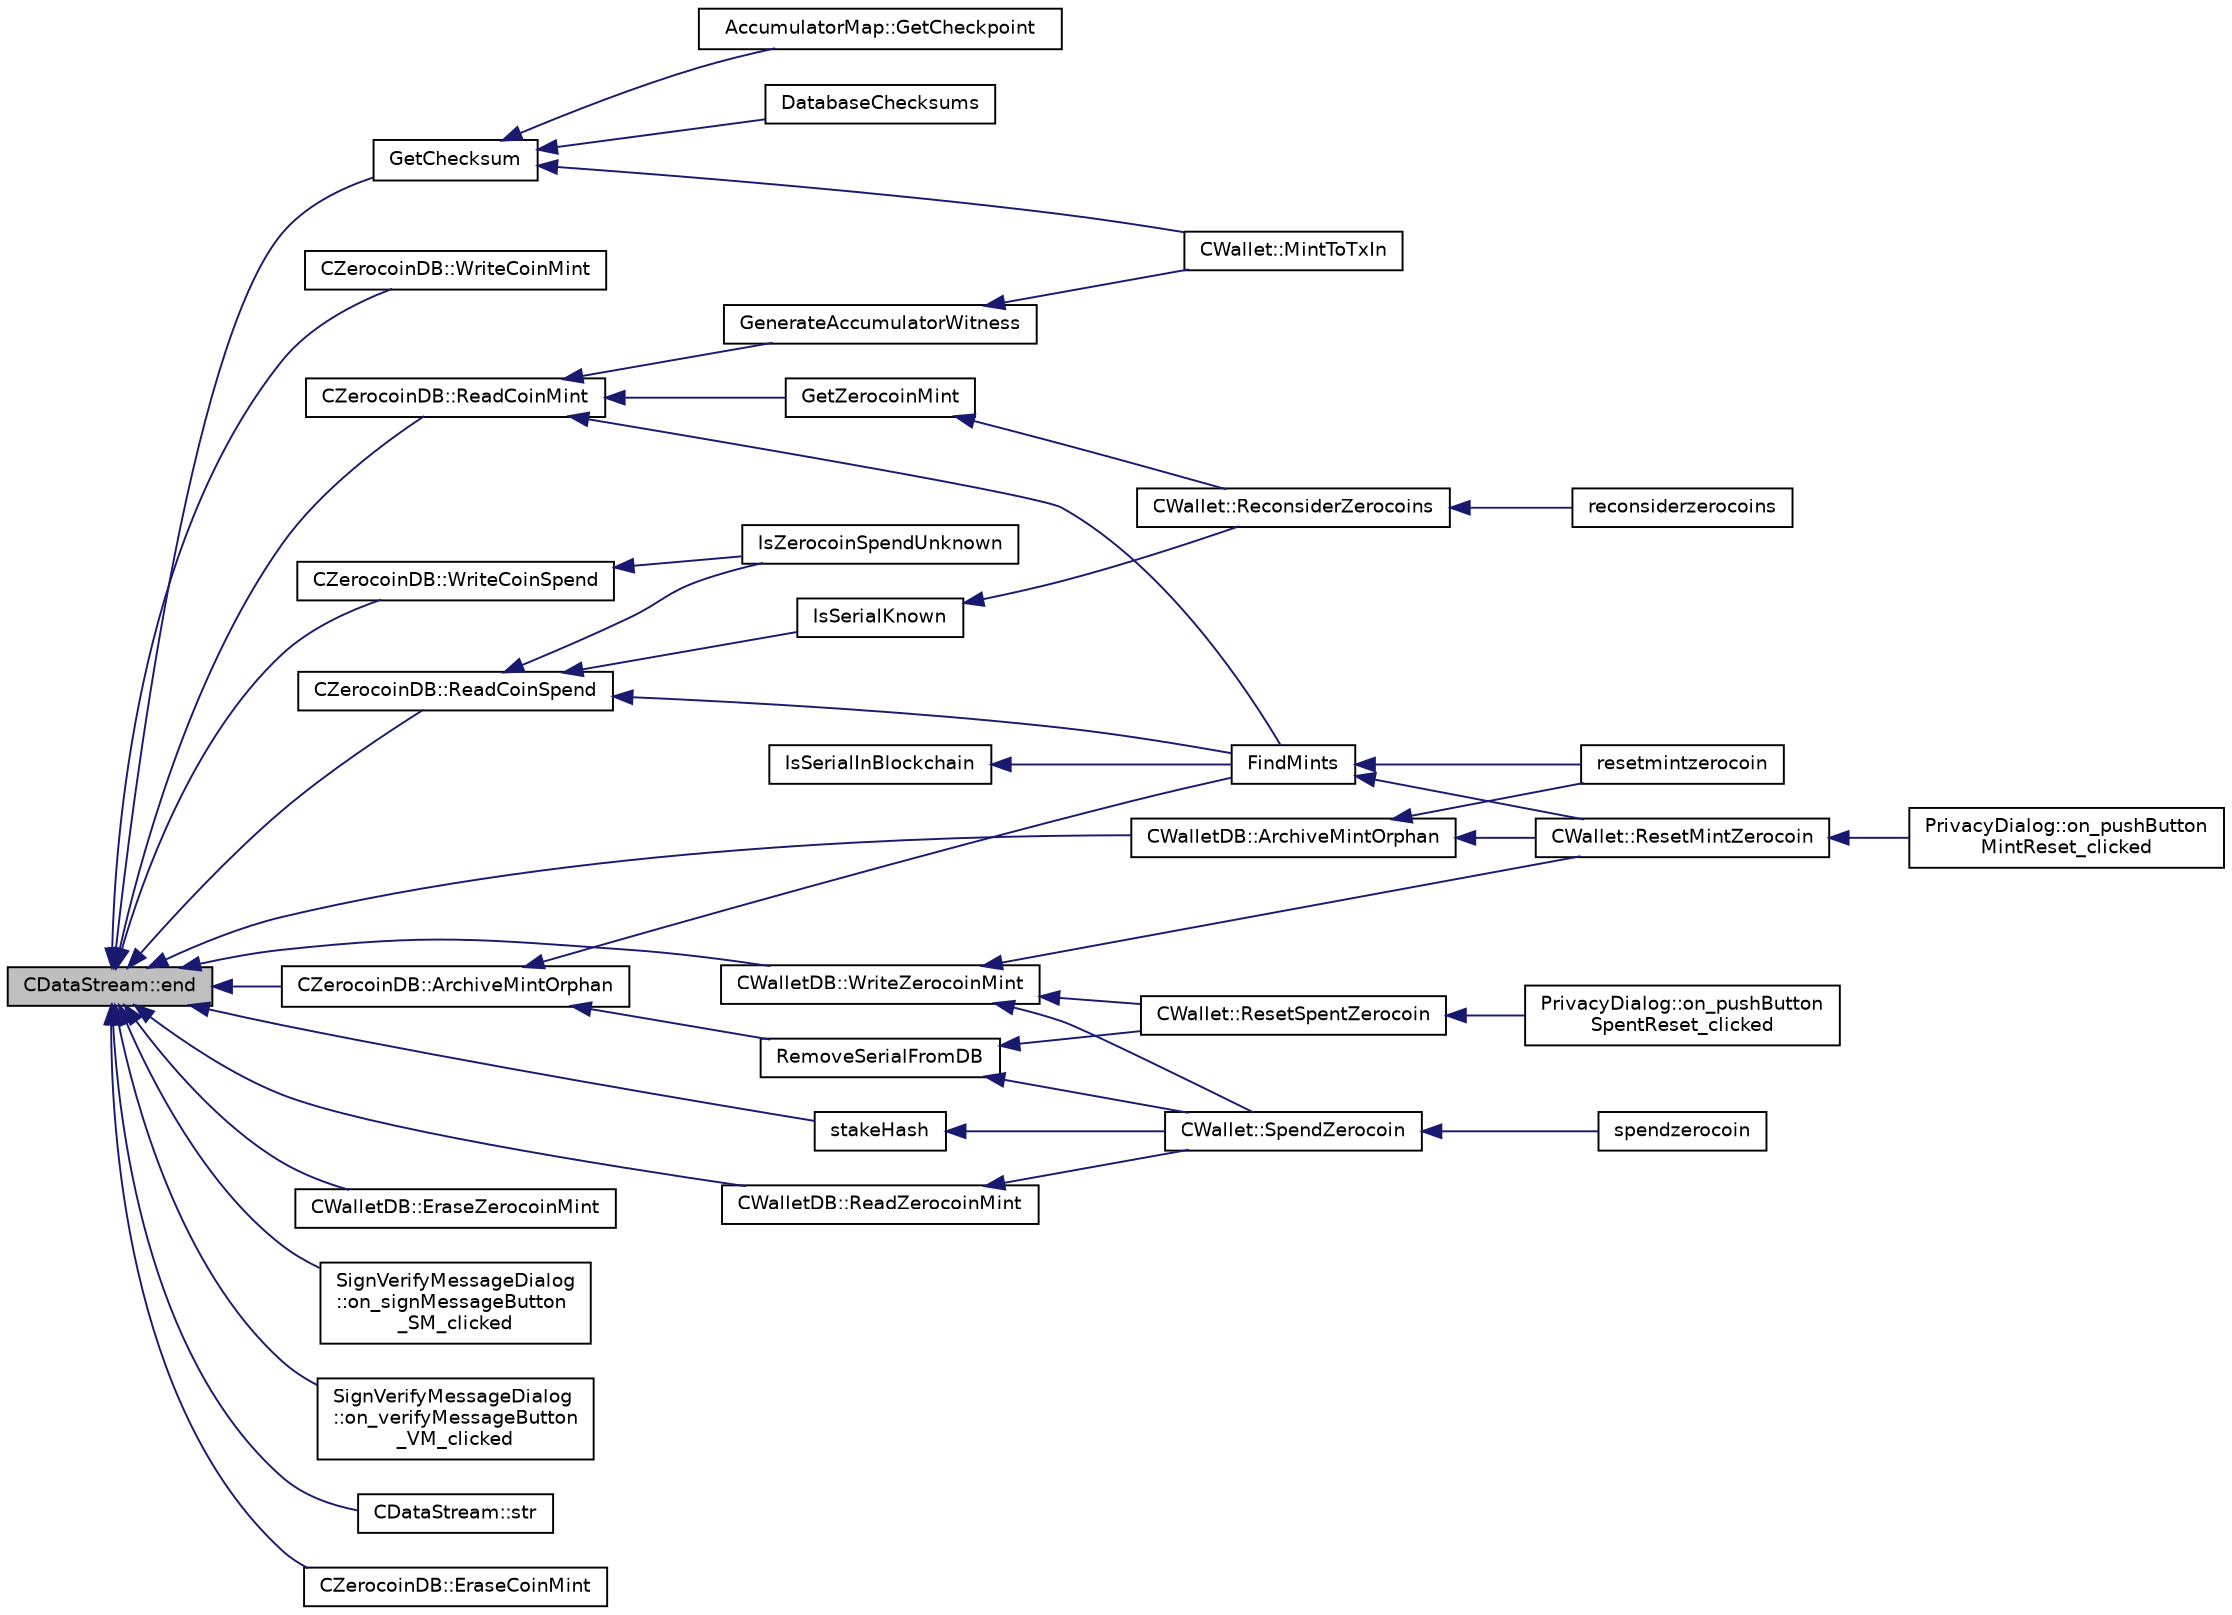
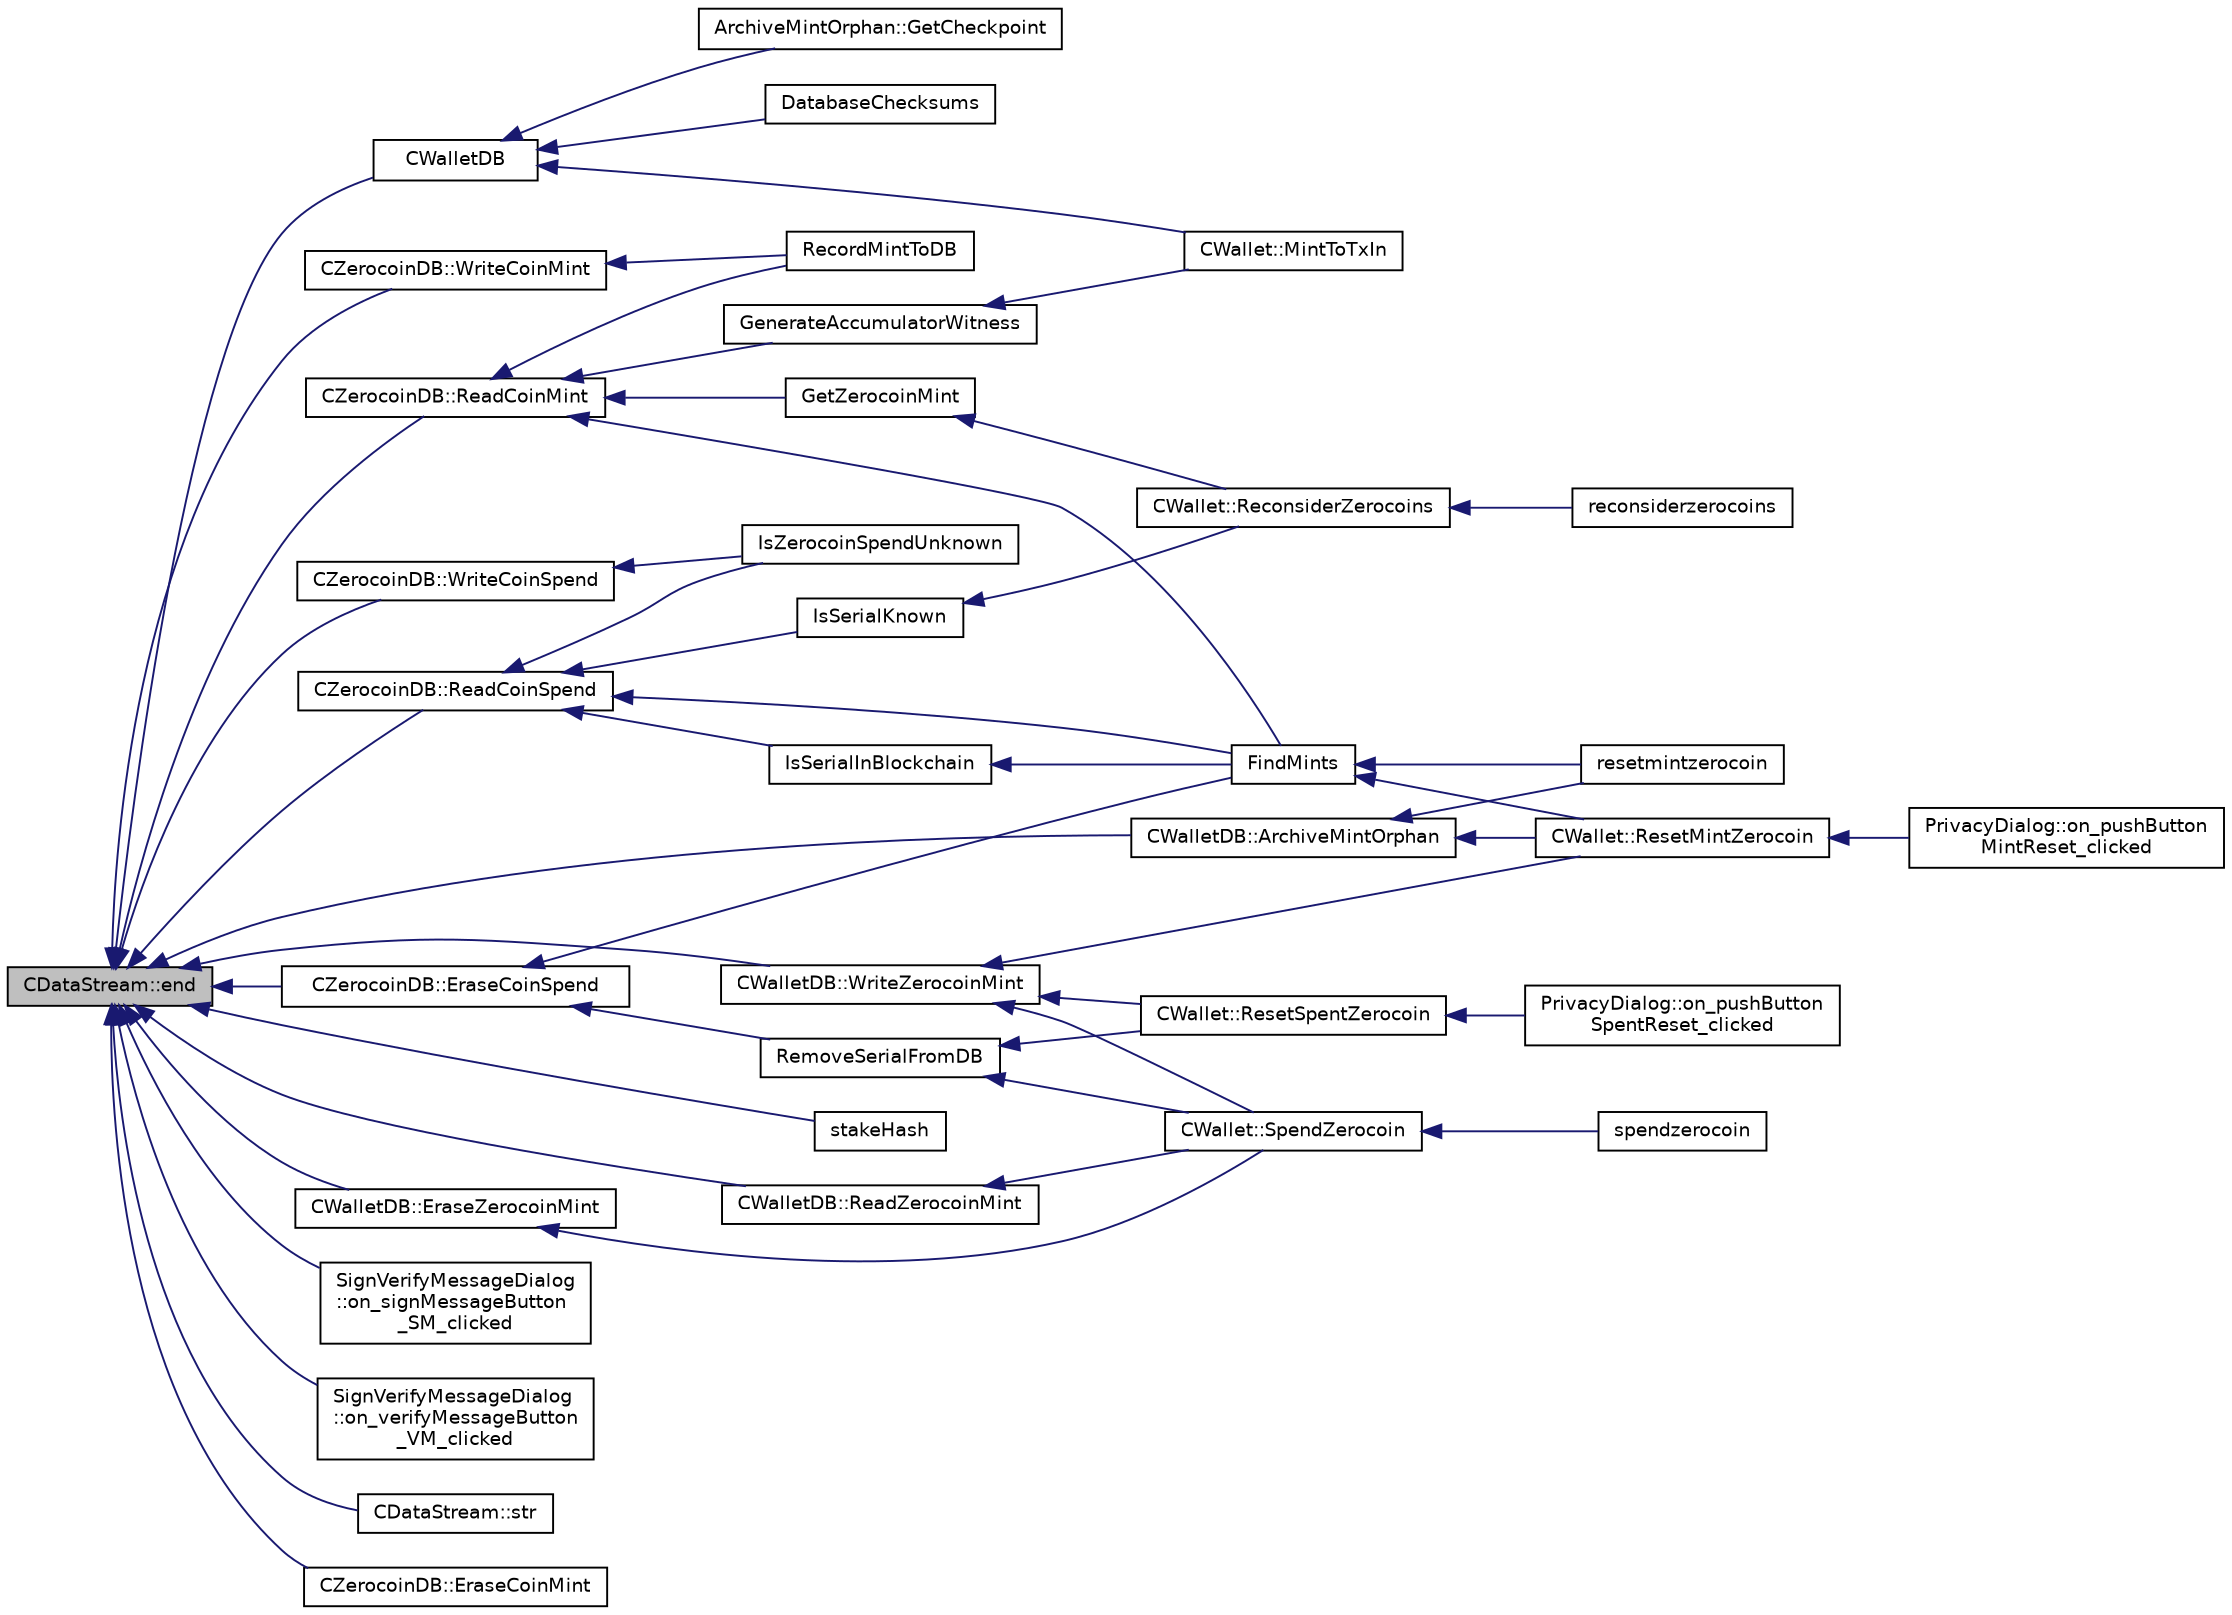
(880, 29) -> (880, 29)
(456, 160) -> (456, 160)
none -> (880, 251)
none -> (678, 729)
(456, 987) -> (456, 987)
(1065, 1131) -> (921, 1260)
